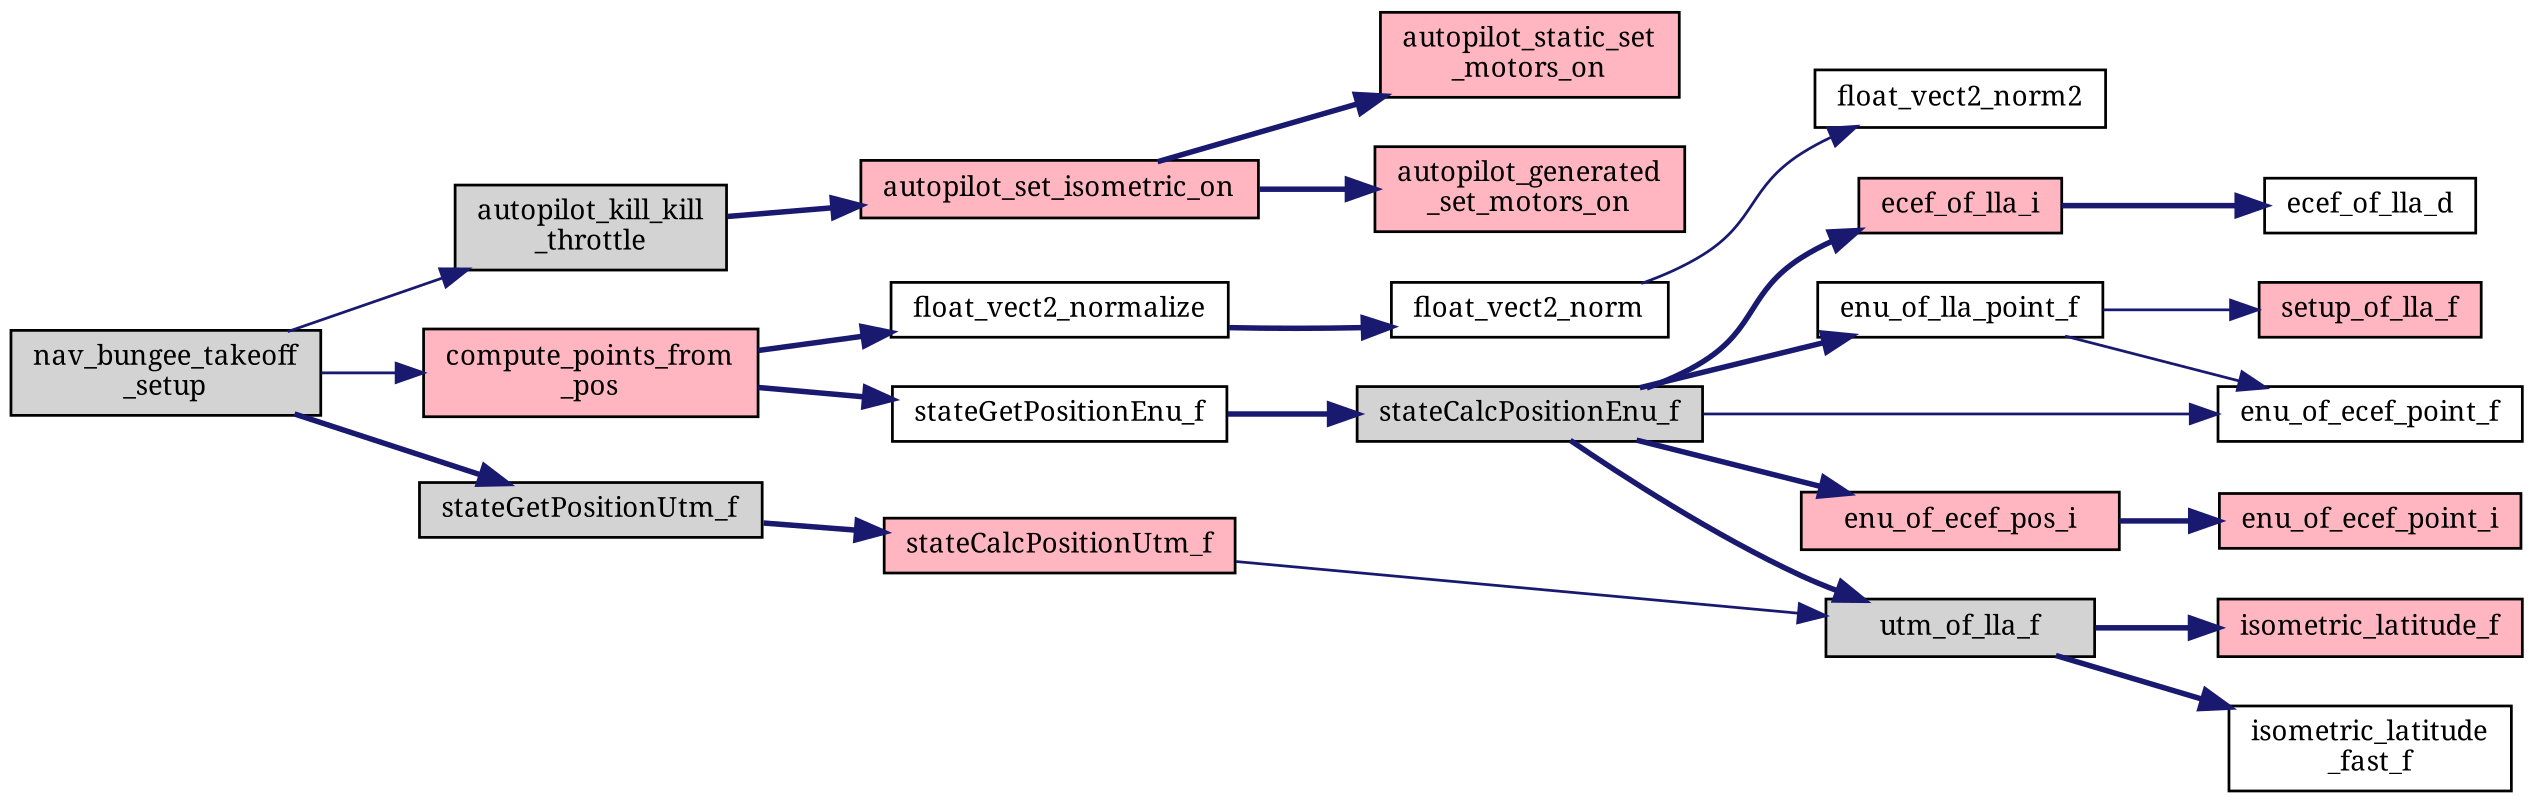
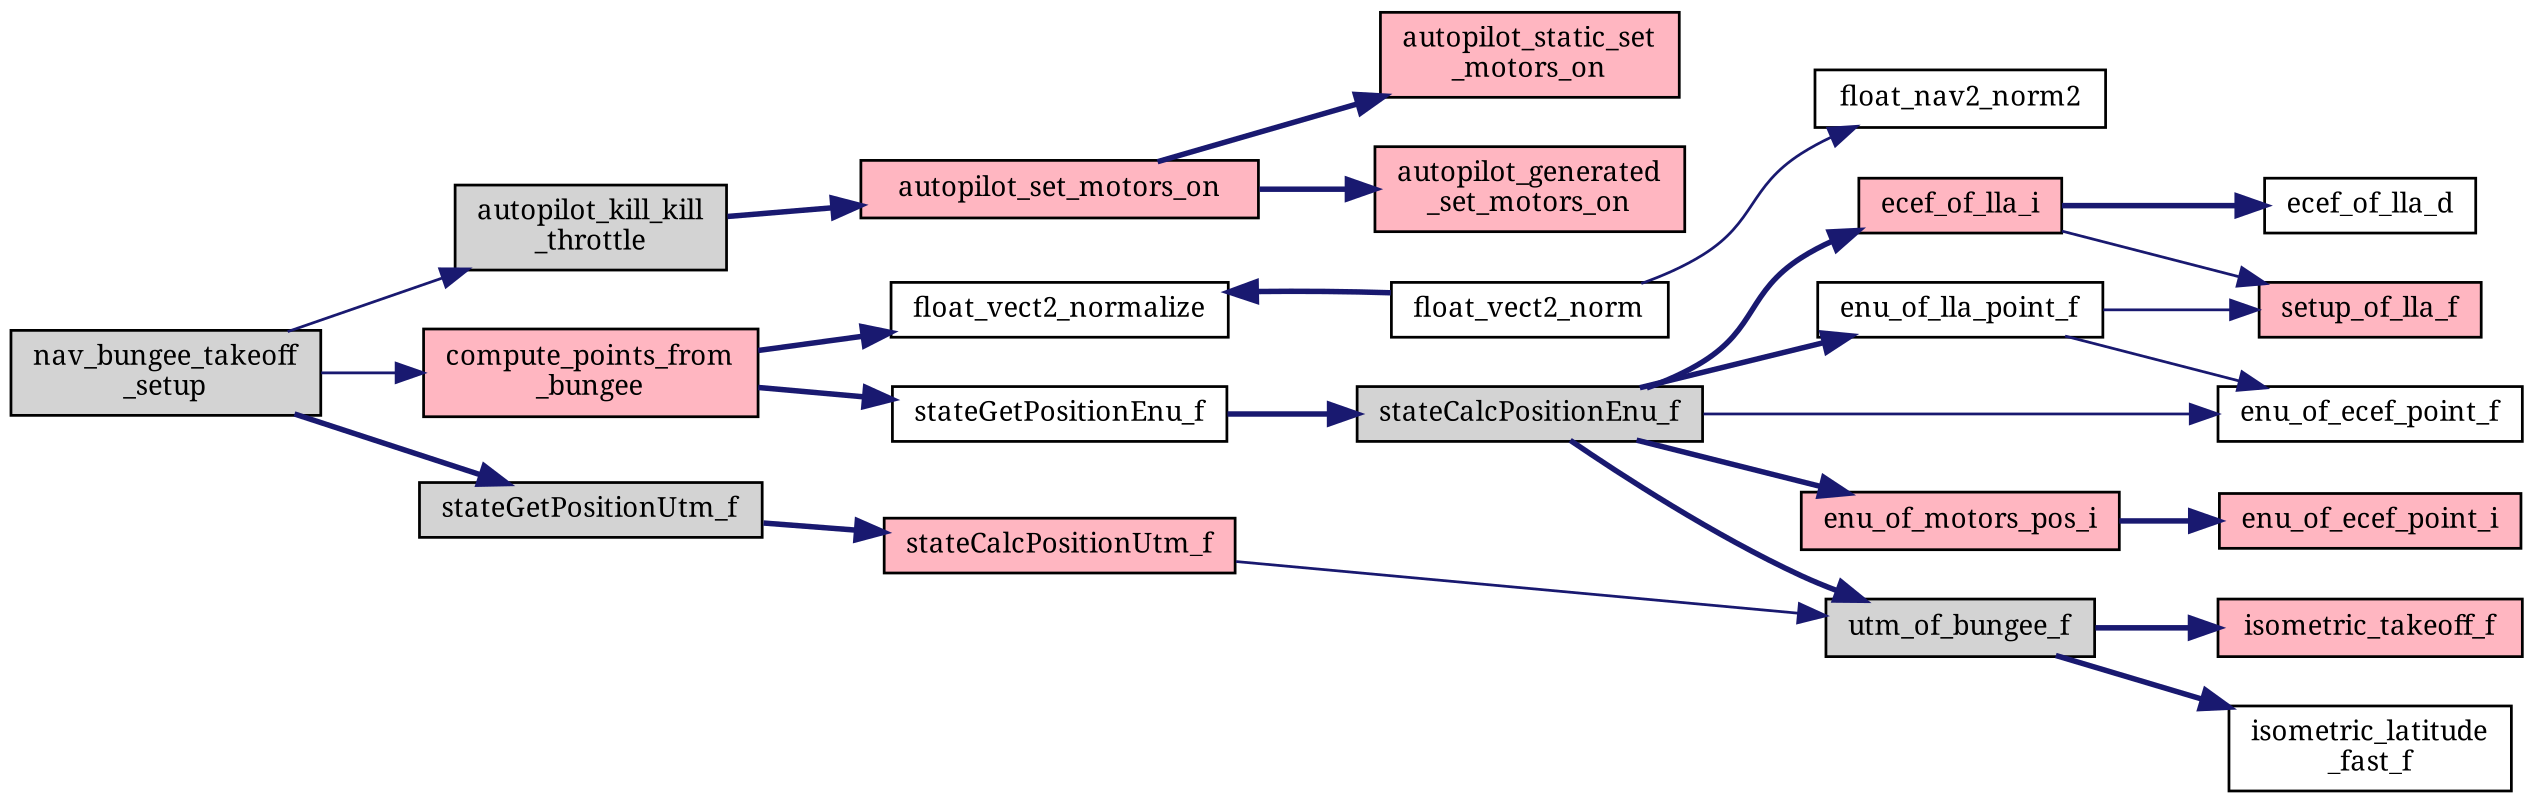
(1960, 99) -> (1960, 99)
(1060, 189) -> (1060, 189)
none -> (2150, 254)
(1296, 328) -> (1324, 291)
(591, 373) -> (591, 373)
(1960, 521) -> (1960, 521)
(1960, 628) -> (1960, 628)
(2370, 628) -> (2370, 628)
